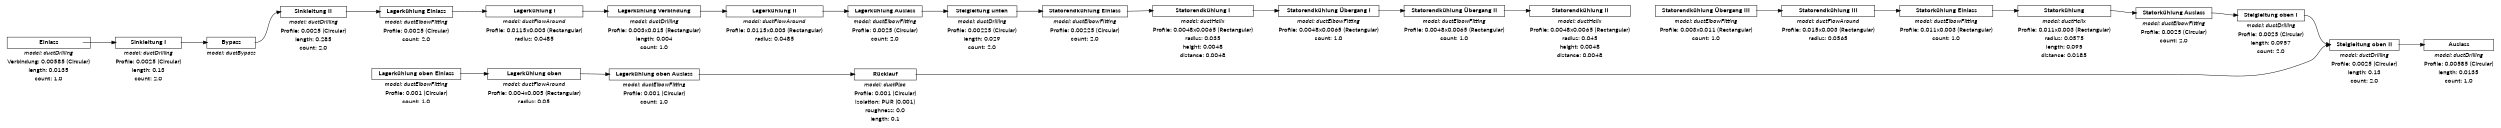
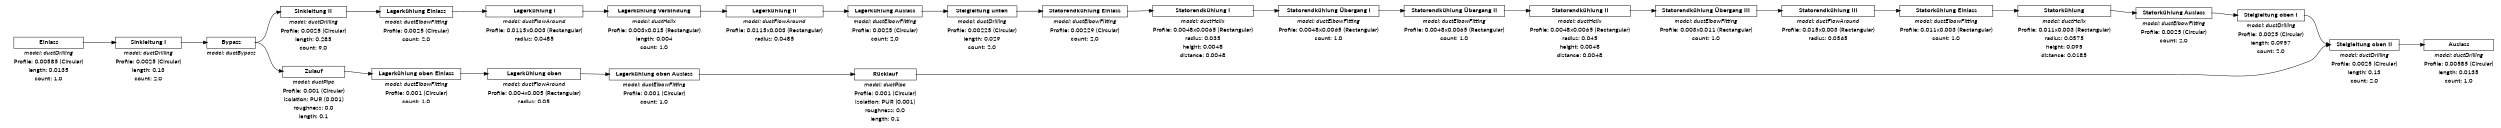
none -> (1641, 11)
(654, 21) -> (654, 21)
(1085, 30) -> (1085, 30)
(2064, 47) -> (2064, 47)
(314, 48) -> (314, 48)
(49, 62) -> (49, 62)
none -> (314, 93)
